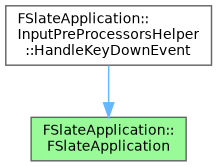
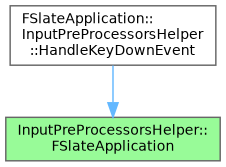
(109, 139) -> (113, 139)
